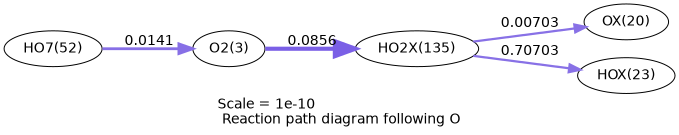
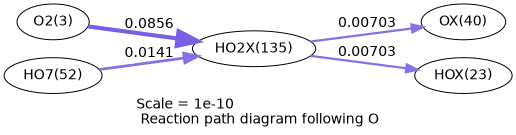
(626, 22) -> (463, 22)
(141, 49) -> (142, 64)
(528, 51) -> (365, 52)
